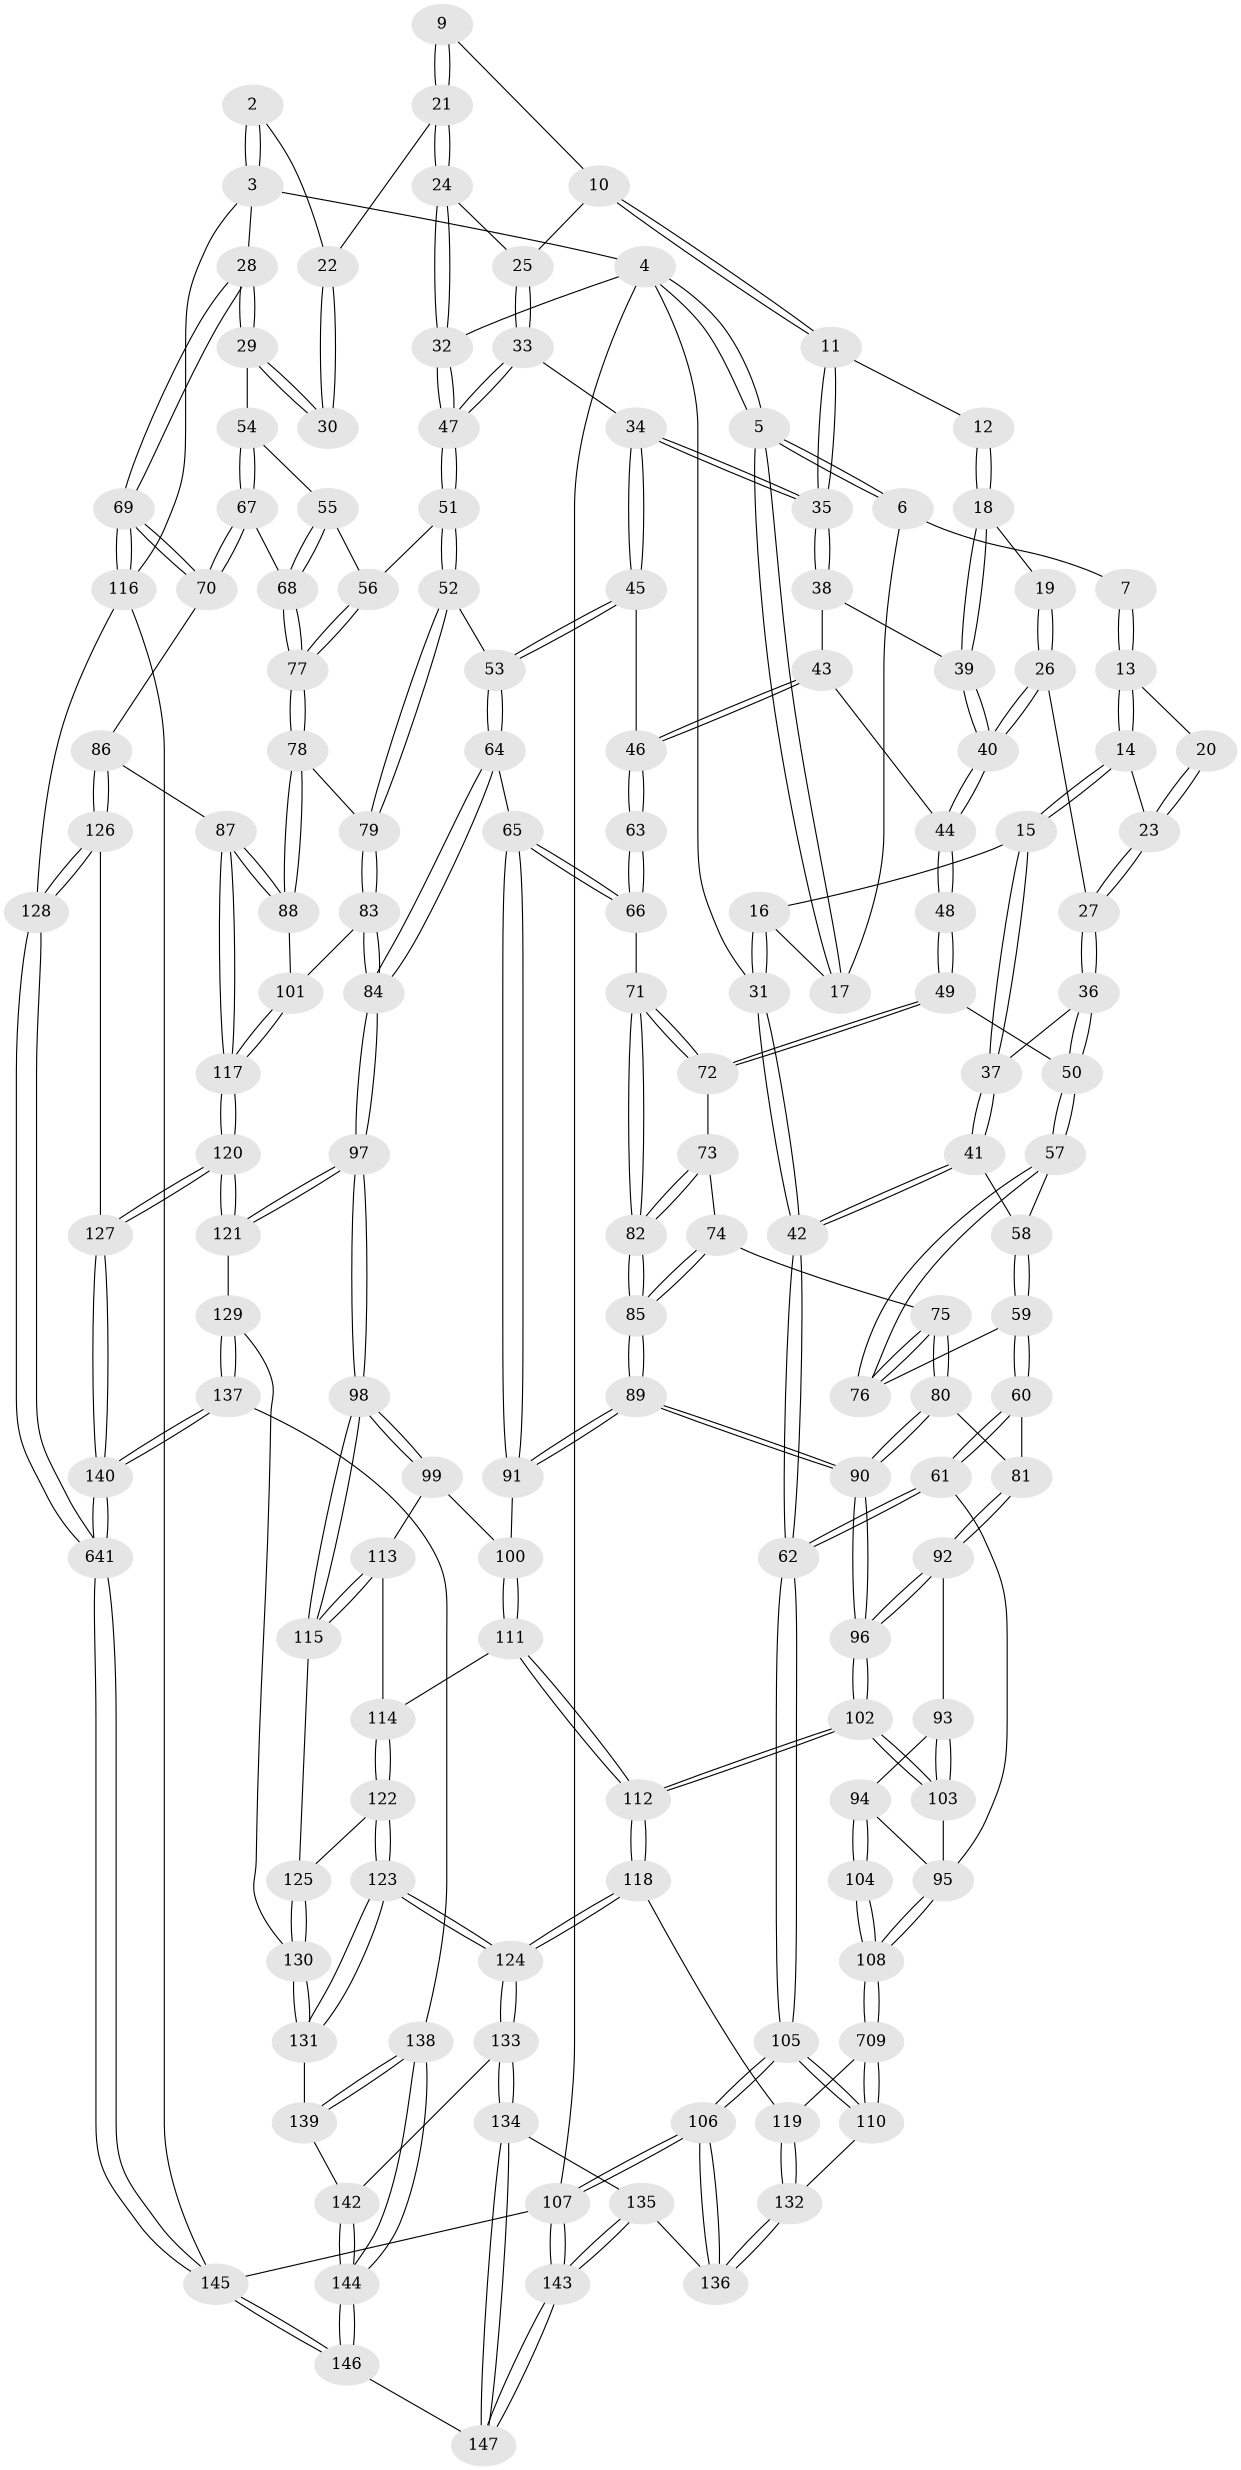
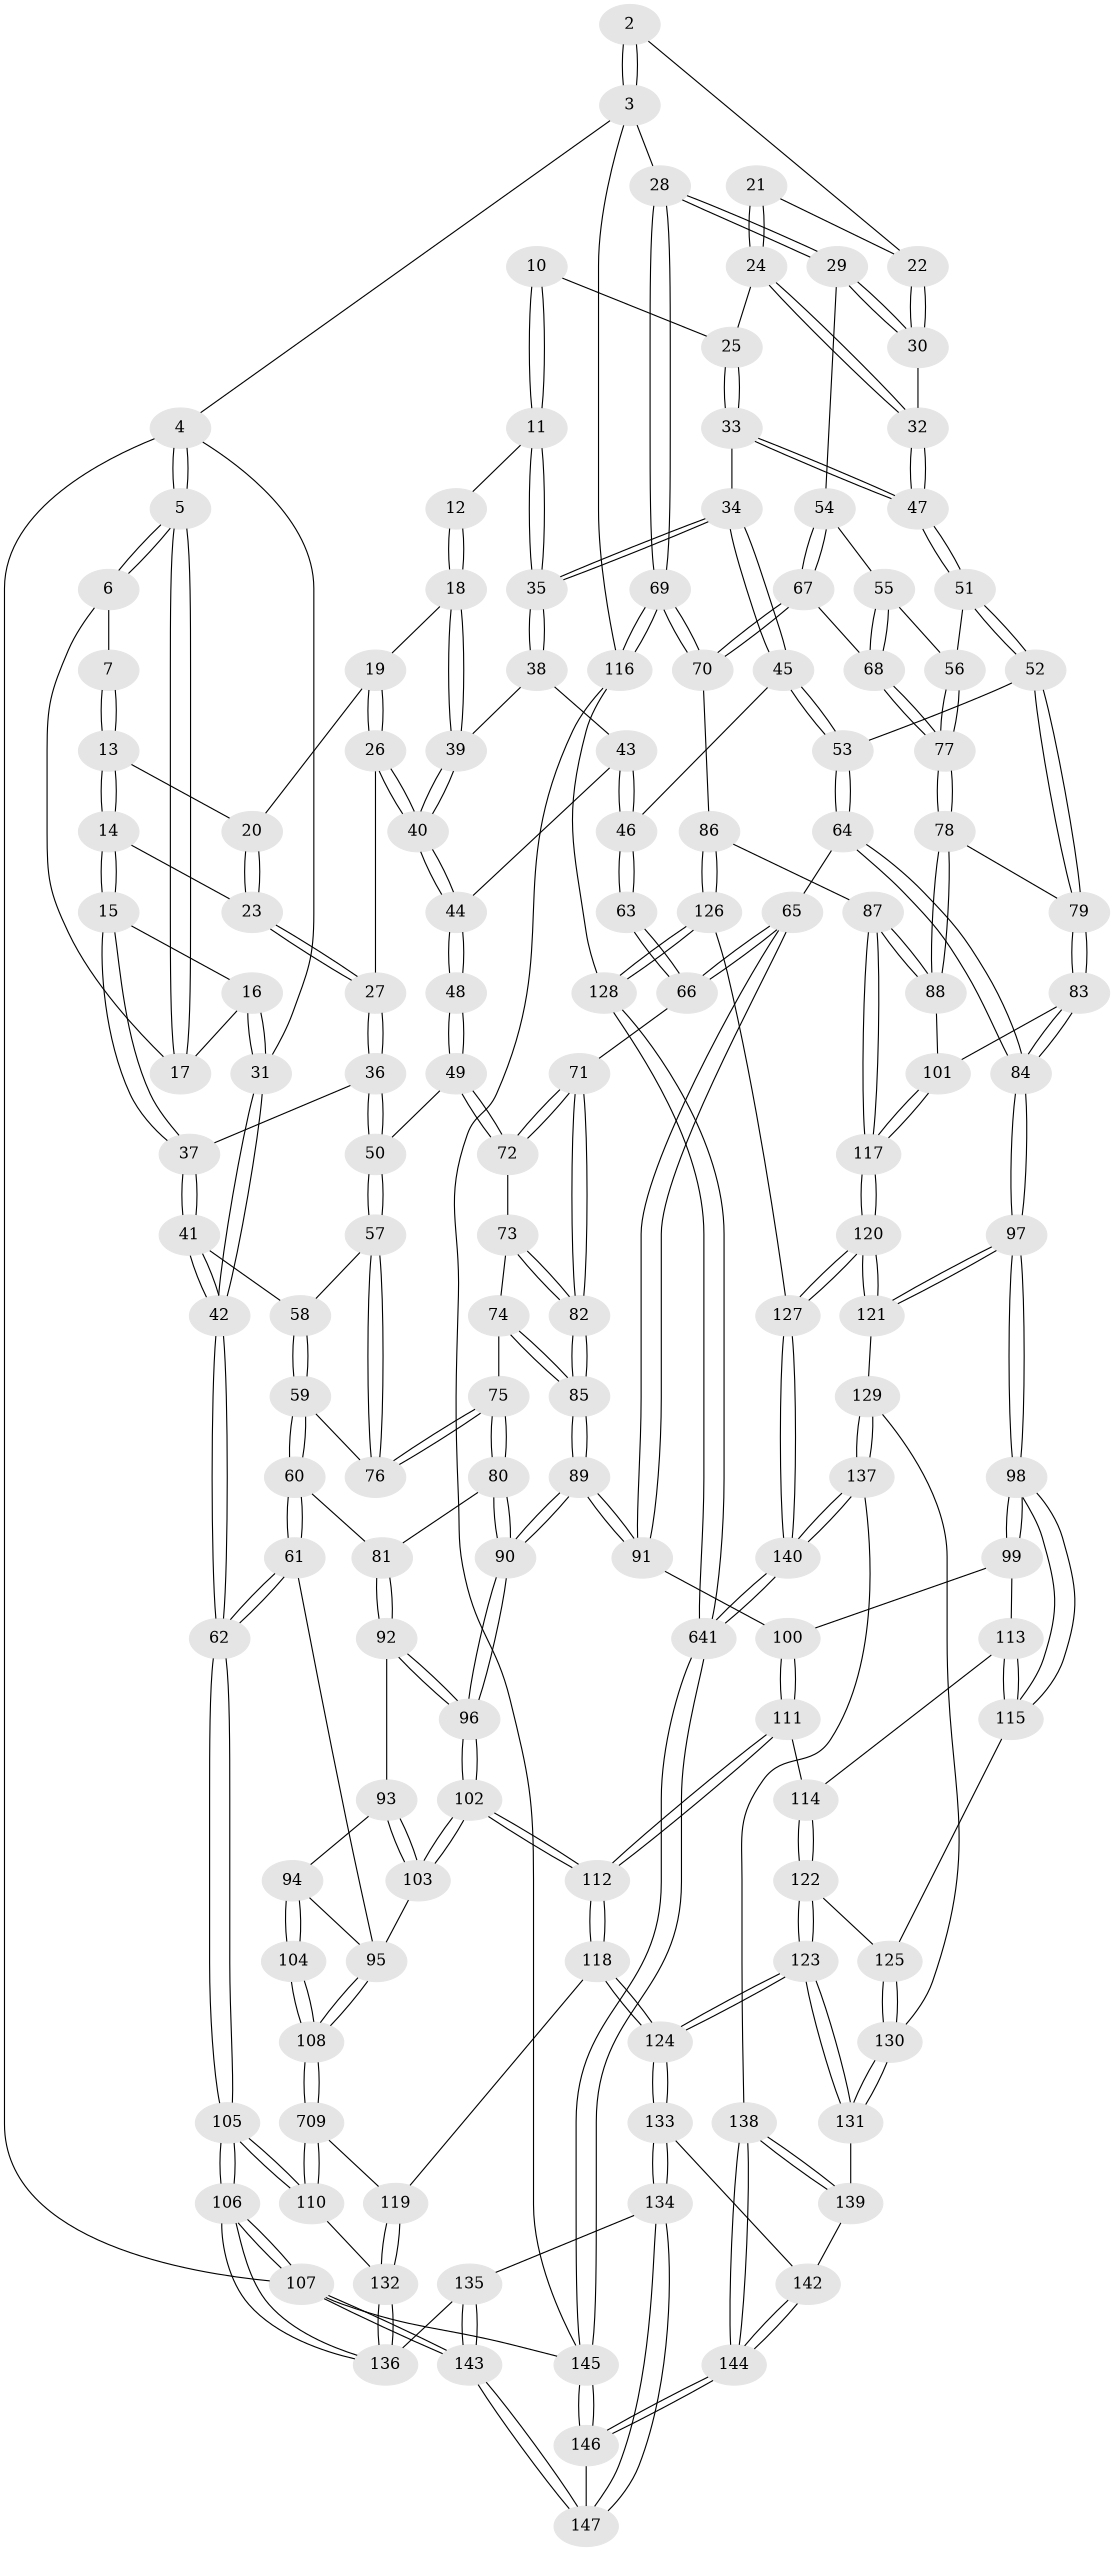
(442, 25) -> none
(542, 304) -> (918, 388)
none -> (321, 742)
